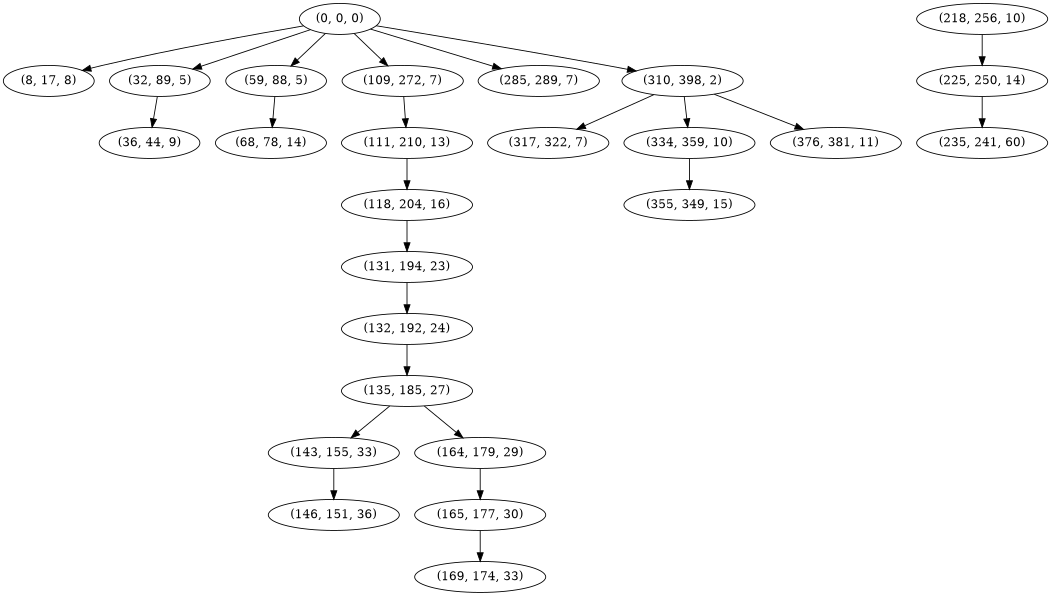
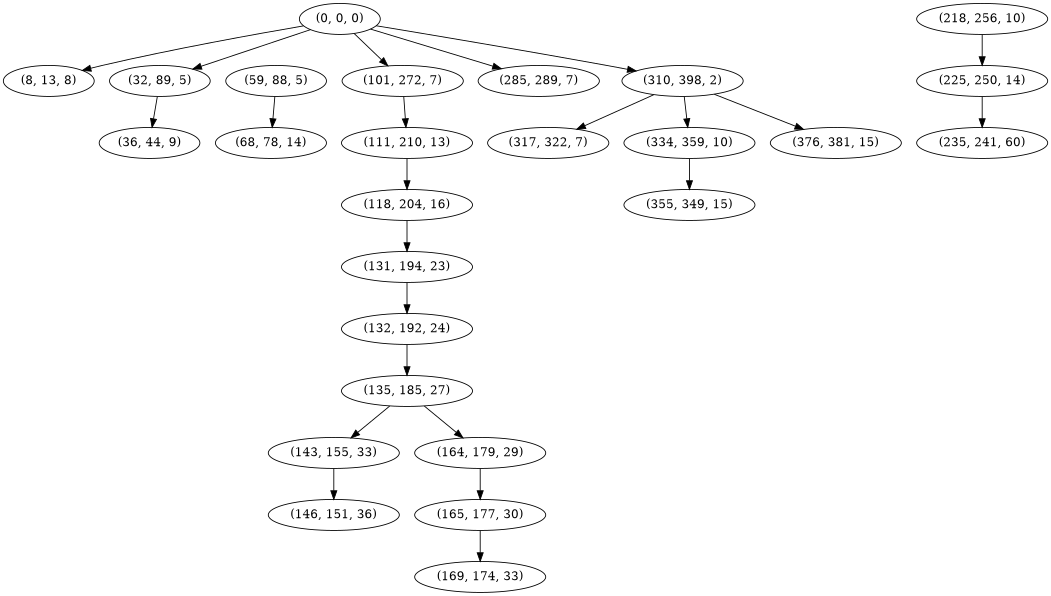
(311, 47) -> none
(49, 81) -> (49, 81)
(403, 81) -> (403, 81)
(836, 143) -> (836, 143)
